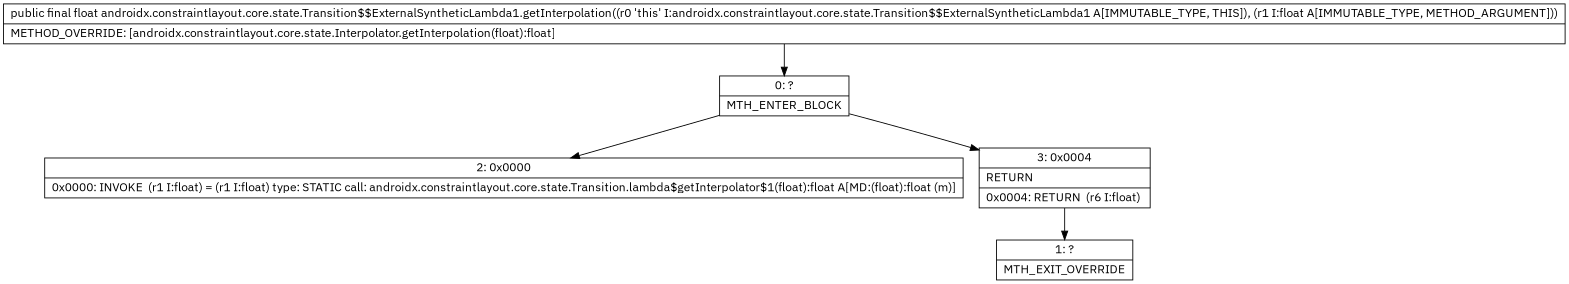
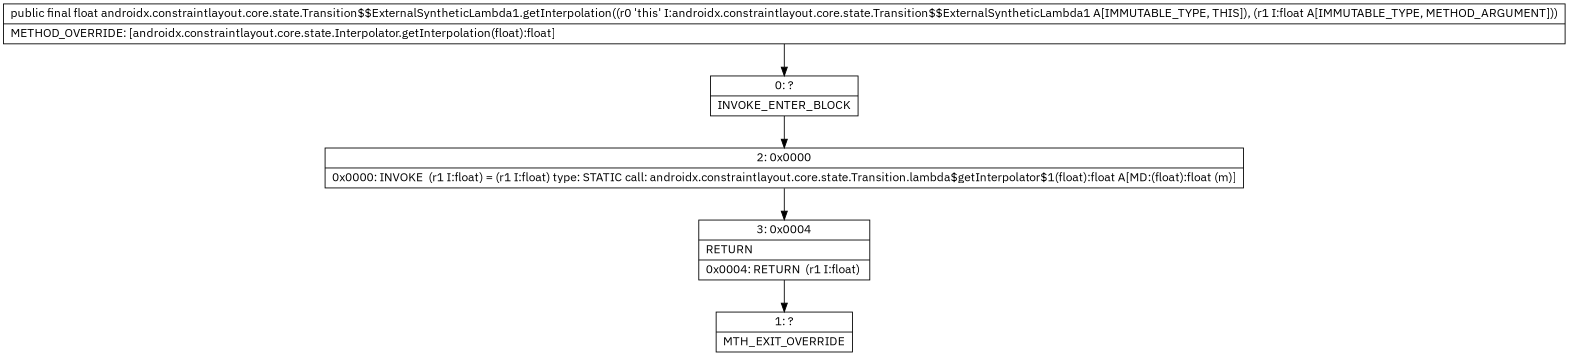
(784, 105) -> (784, 105)
(910, 130) -> (784, 200)
(1065, 197) -> (784, 270)
